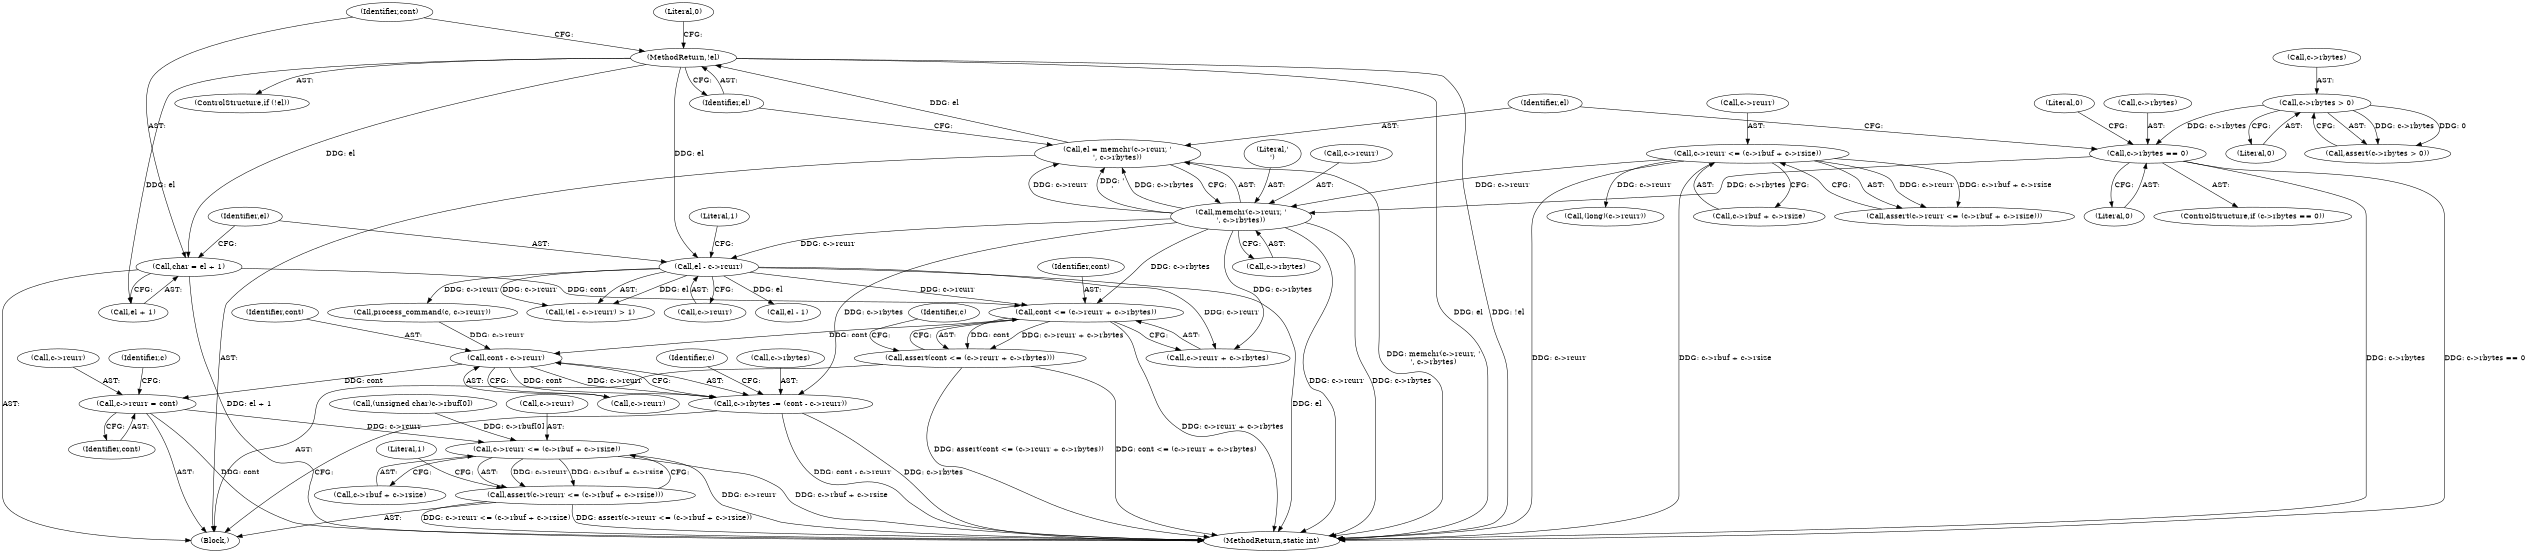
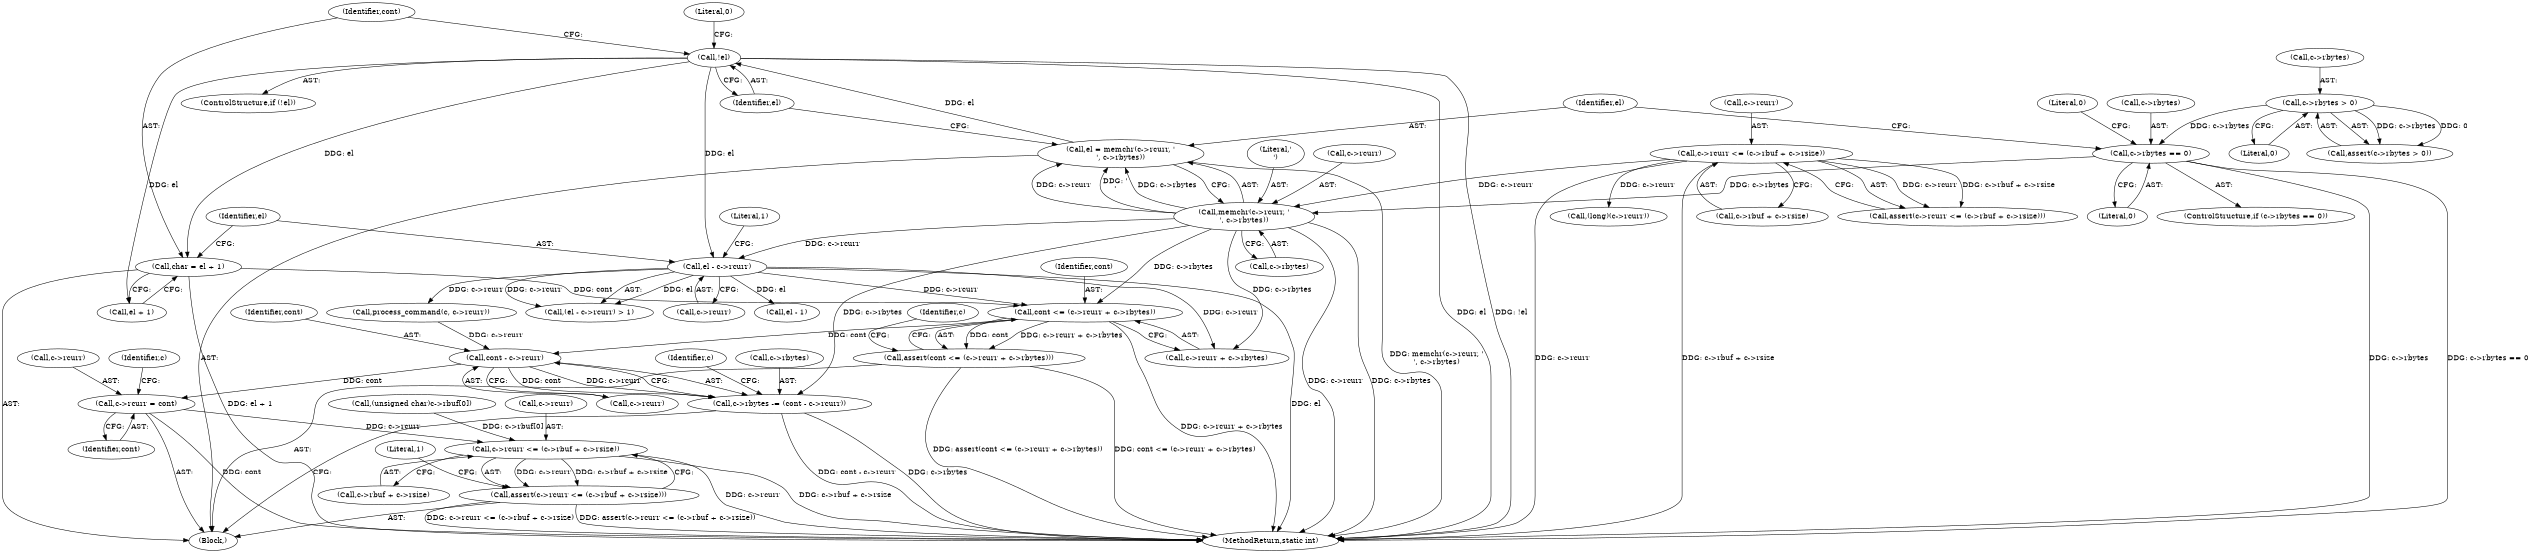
(684, 58) -> (714, 58)
(2327, 126) -> (2330, 126)
(175, 290) -> (175, 290)
